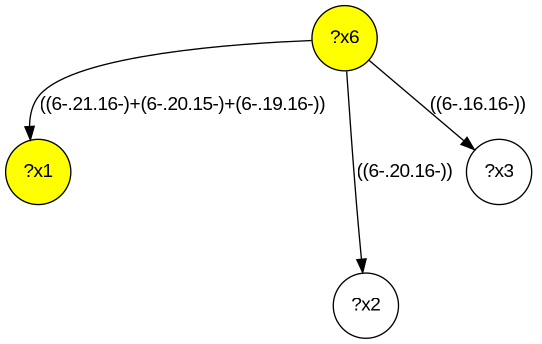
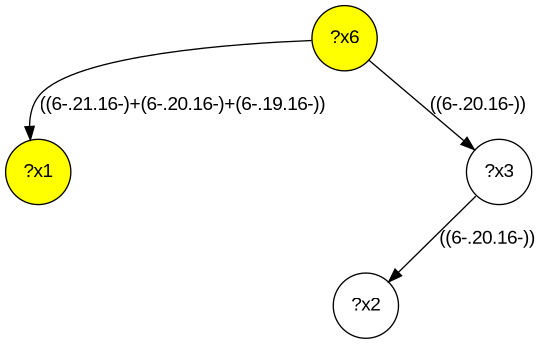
(183, 105) -> (183, 105)
(478, 105) -> (478, 105)
(353, 165) -> (437, 234)
